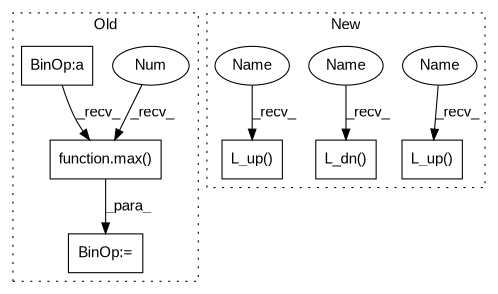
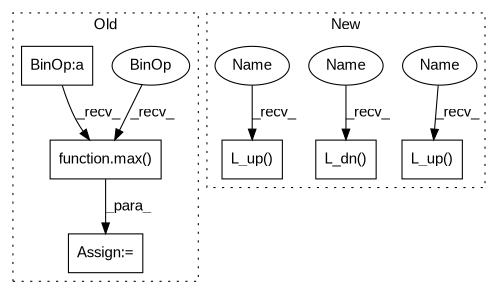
(151, 66) -> (151, 66)
(106, 253) -> (106, 253)
